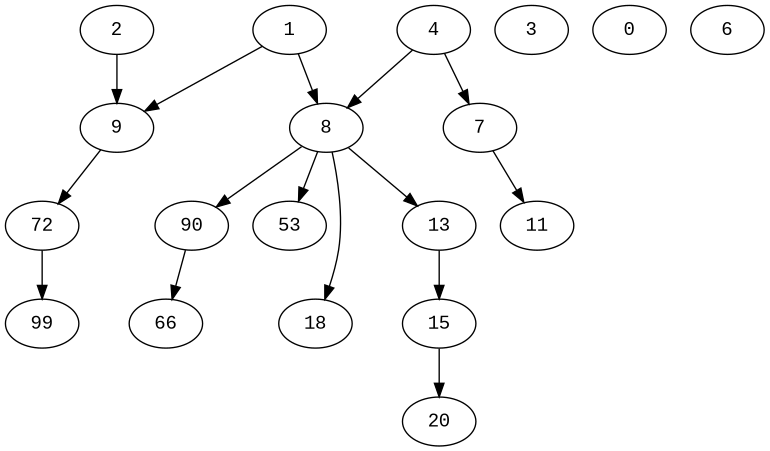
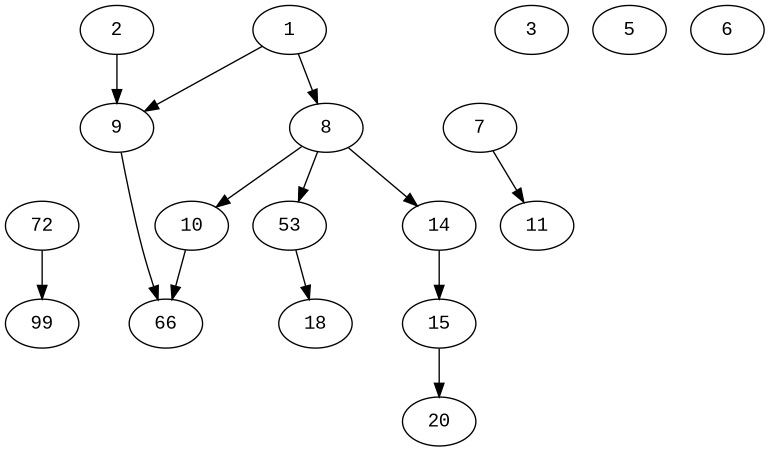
(434, 30) -> none
(630, 30) -> (630, 30)
(84, 171) -> (135, 220)
(340, 219) -> (301, 268)
(192, 226) -> (192, 226)
(439, 226) -> (439, 226)
